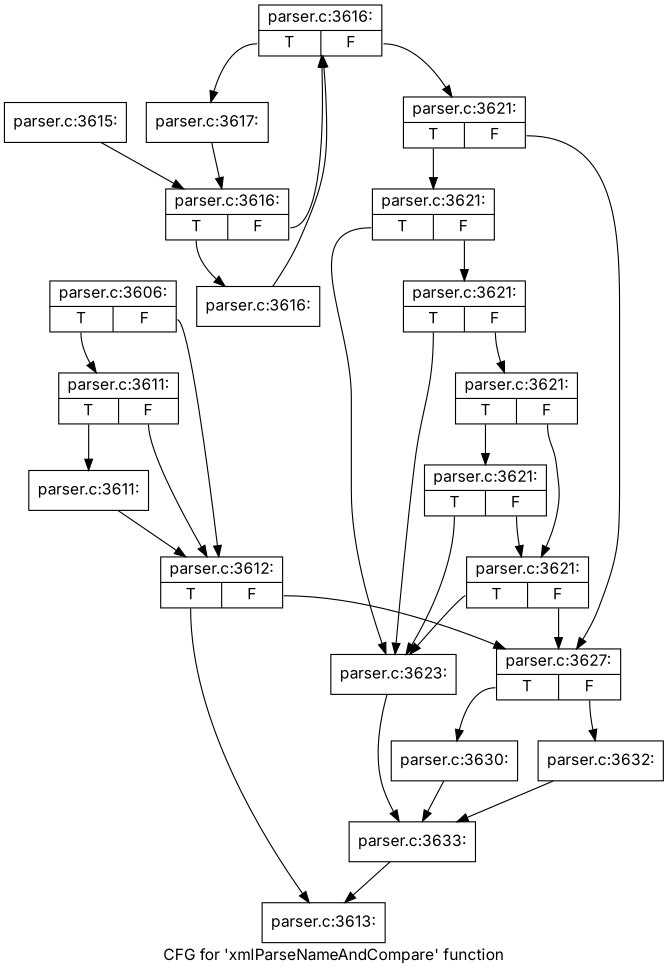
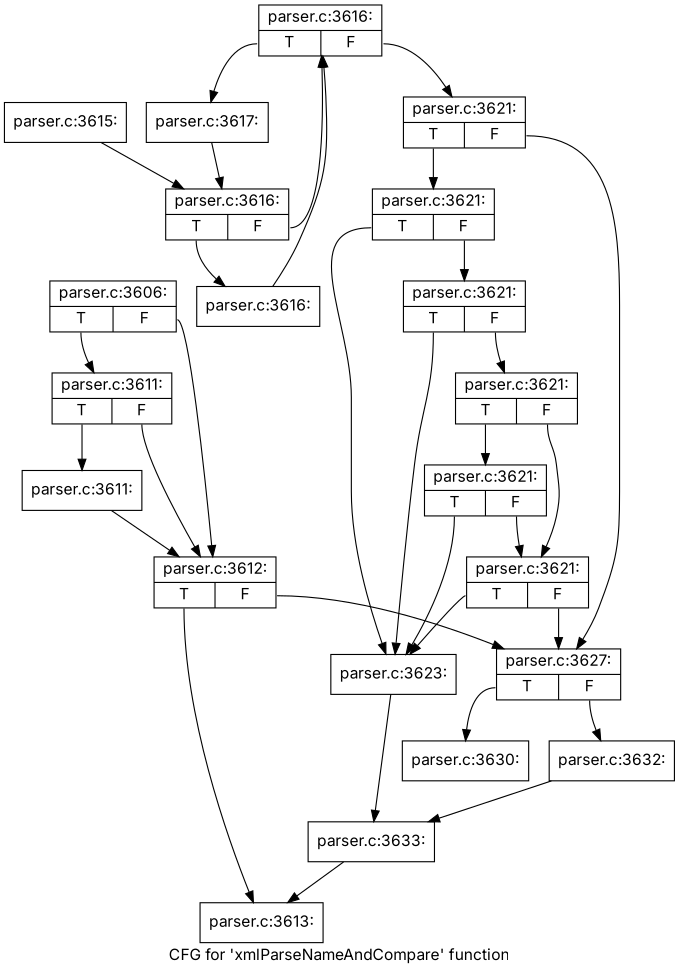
(436, 796) -> none
